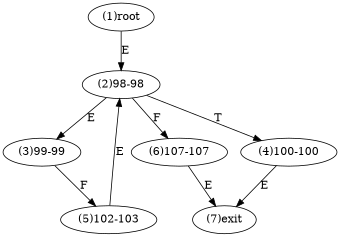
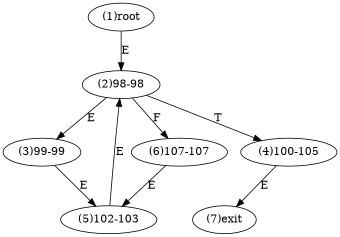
(289, 152) -> (289, 152)
(200, 183) -> (147, 183)
(84, 186) -> (84, 186)
